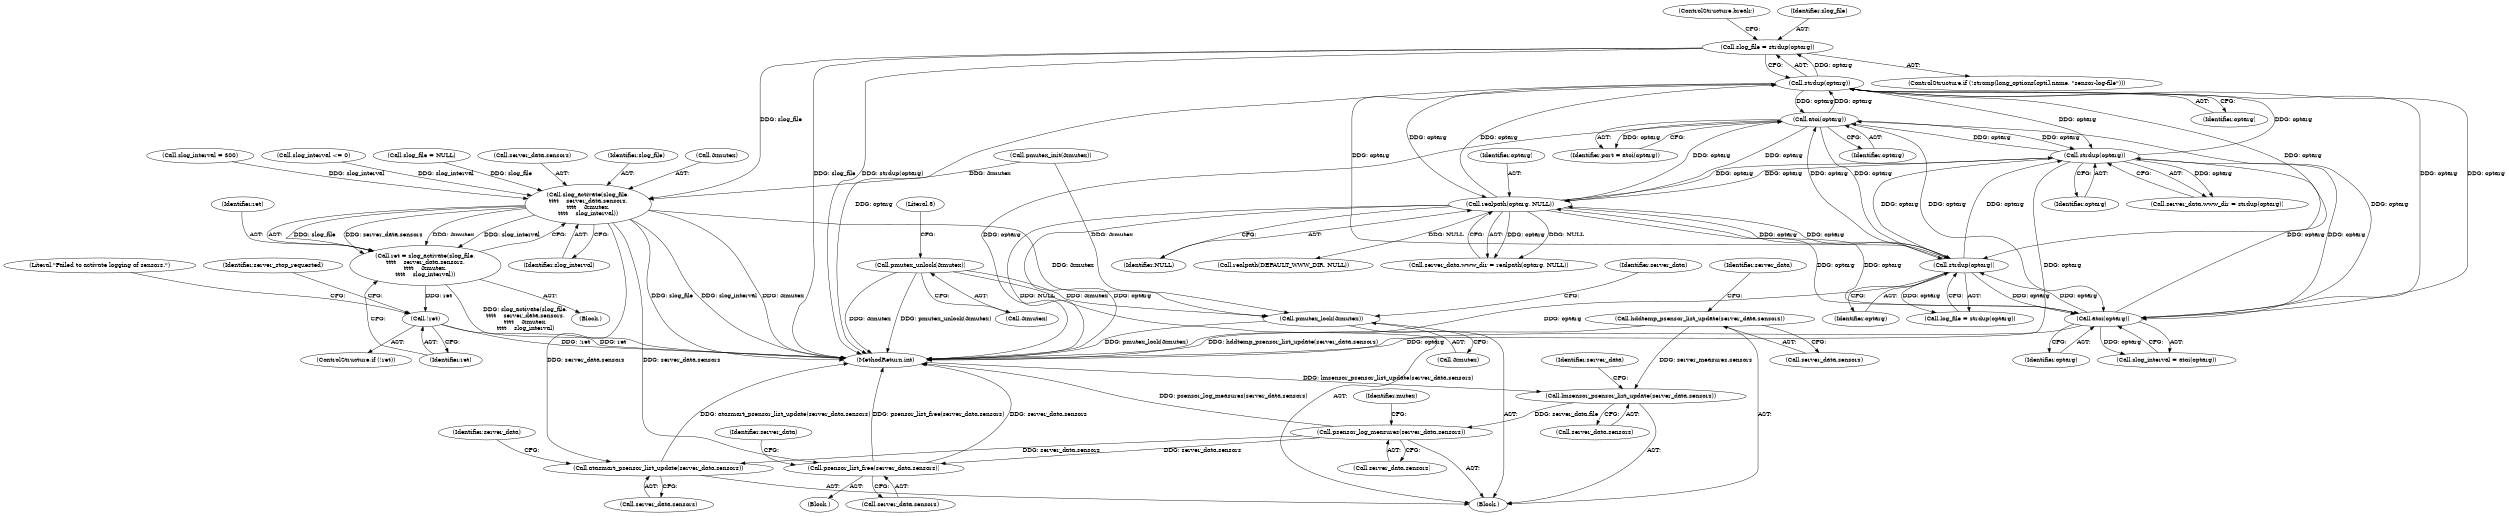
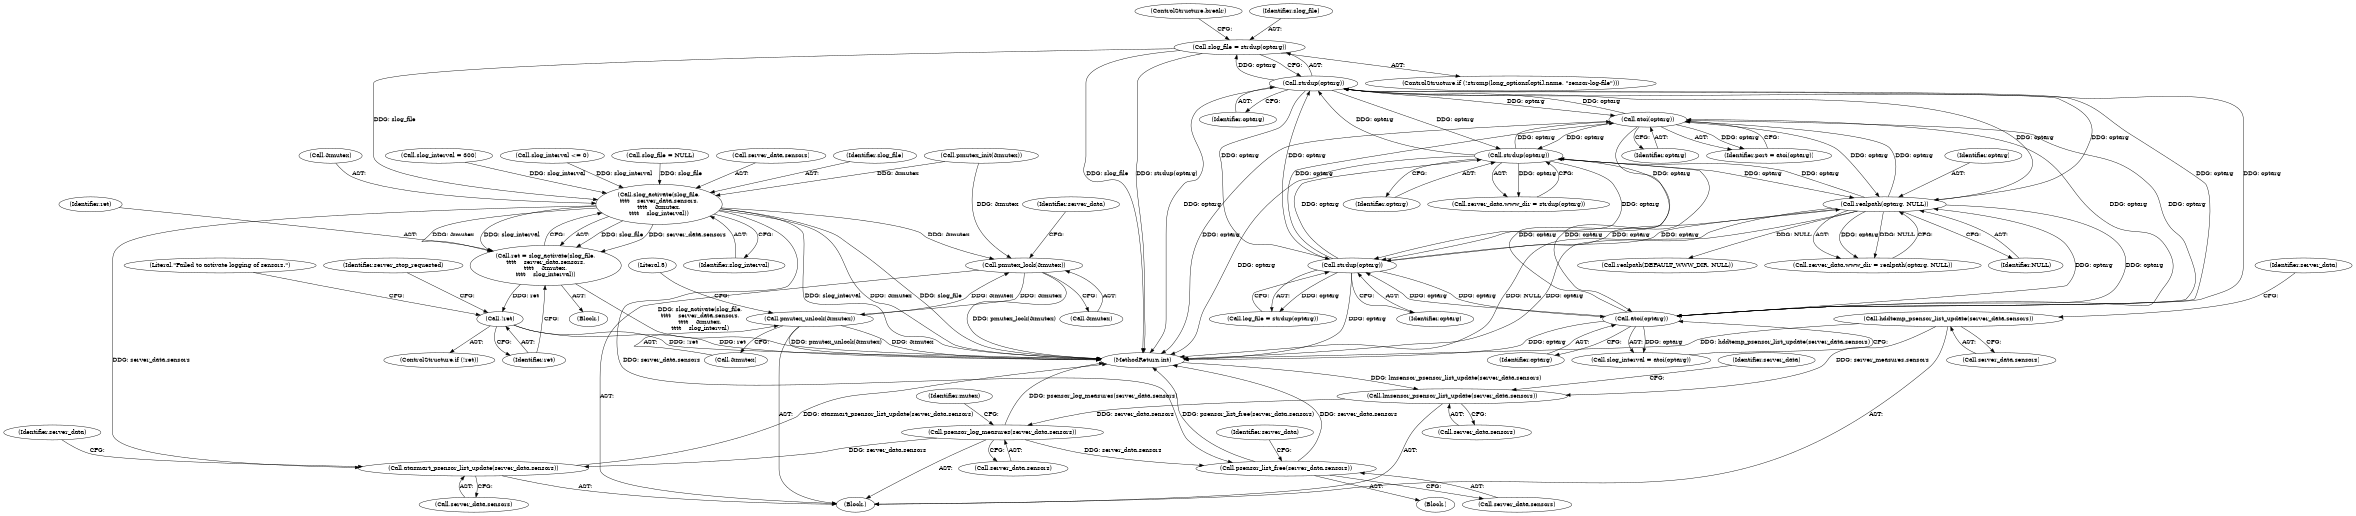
none -> (954, 306)
(1567, 414) -> (1136, 414)
